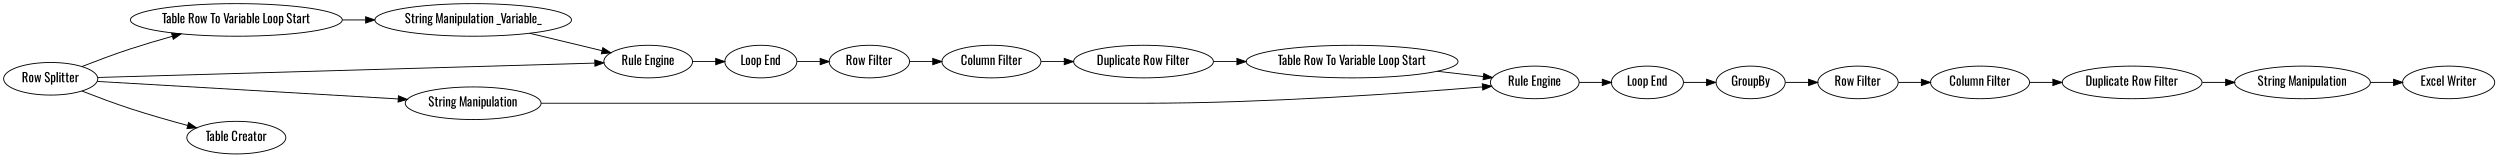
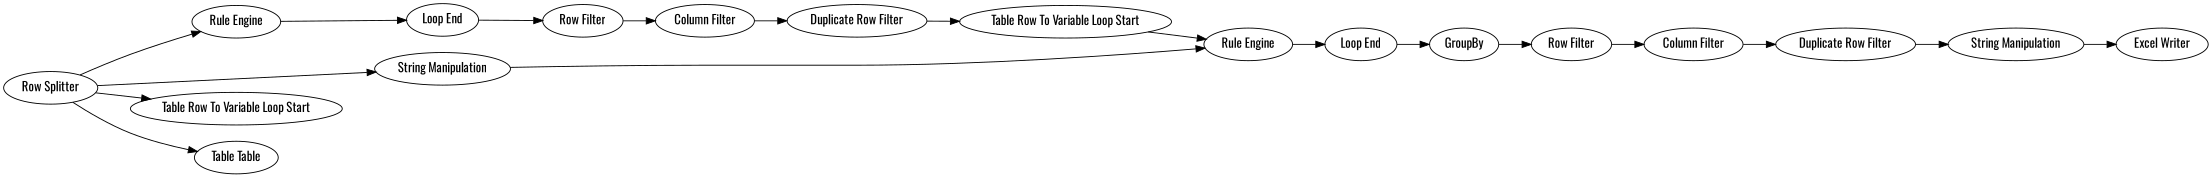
(473, 20) -> none
(236, 138) -> (236, 158)
